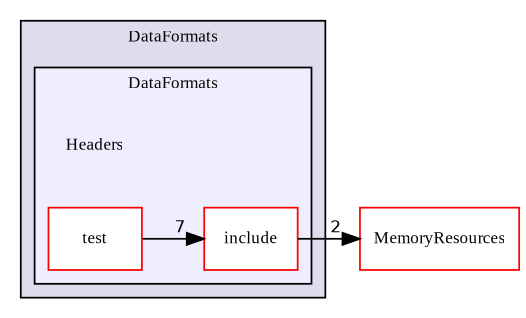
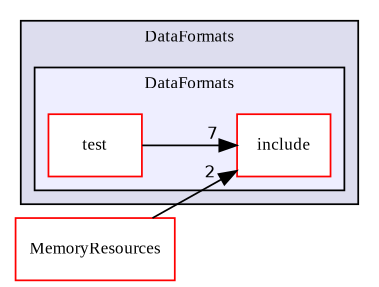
(95, 145) -> none
(320, 239) -> (187, 199)
